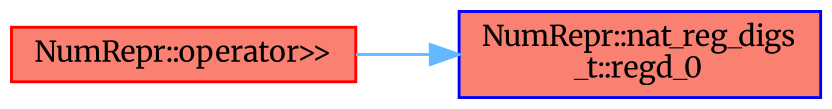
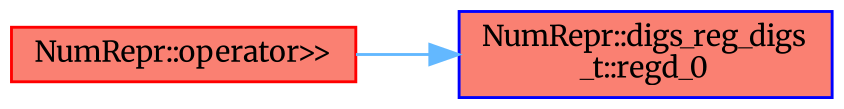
(640, 55) -> (646, 55)
